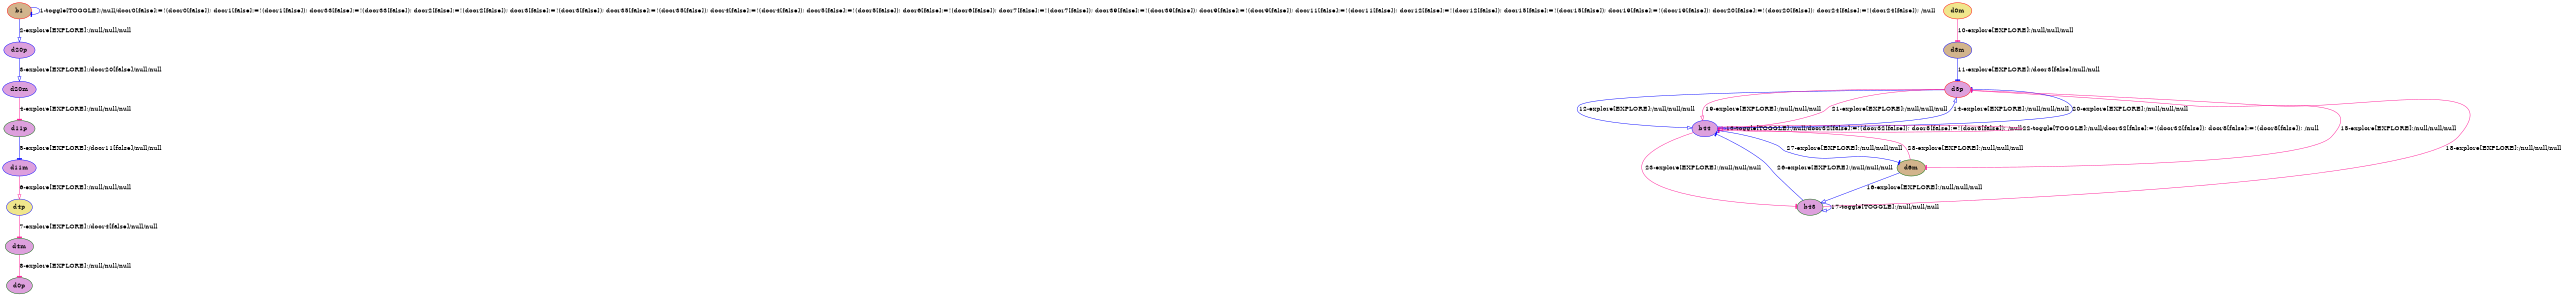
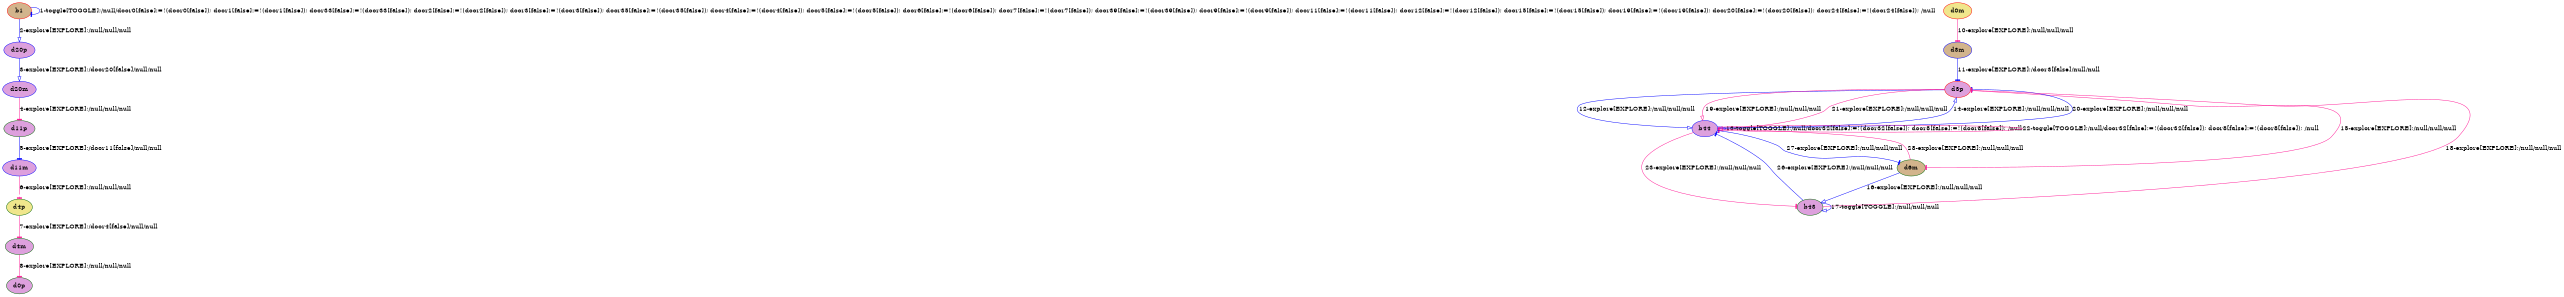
(19, 185) -> (19, 185)
(19, 207) -> (19, 207)
